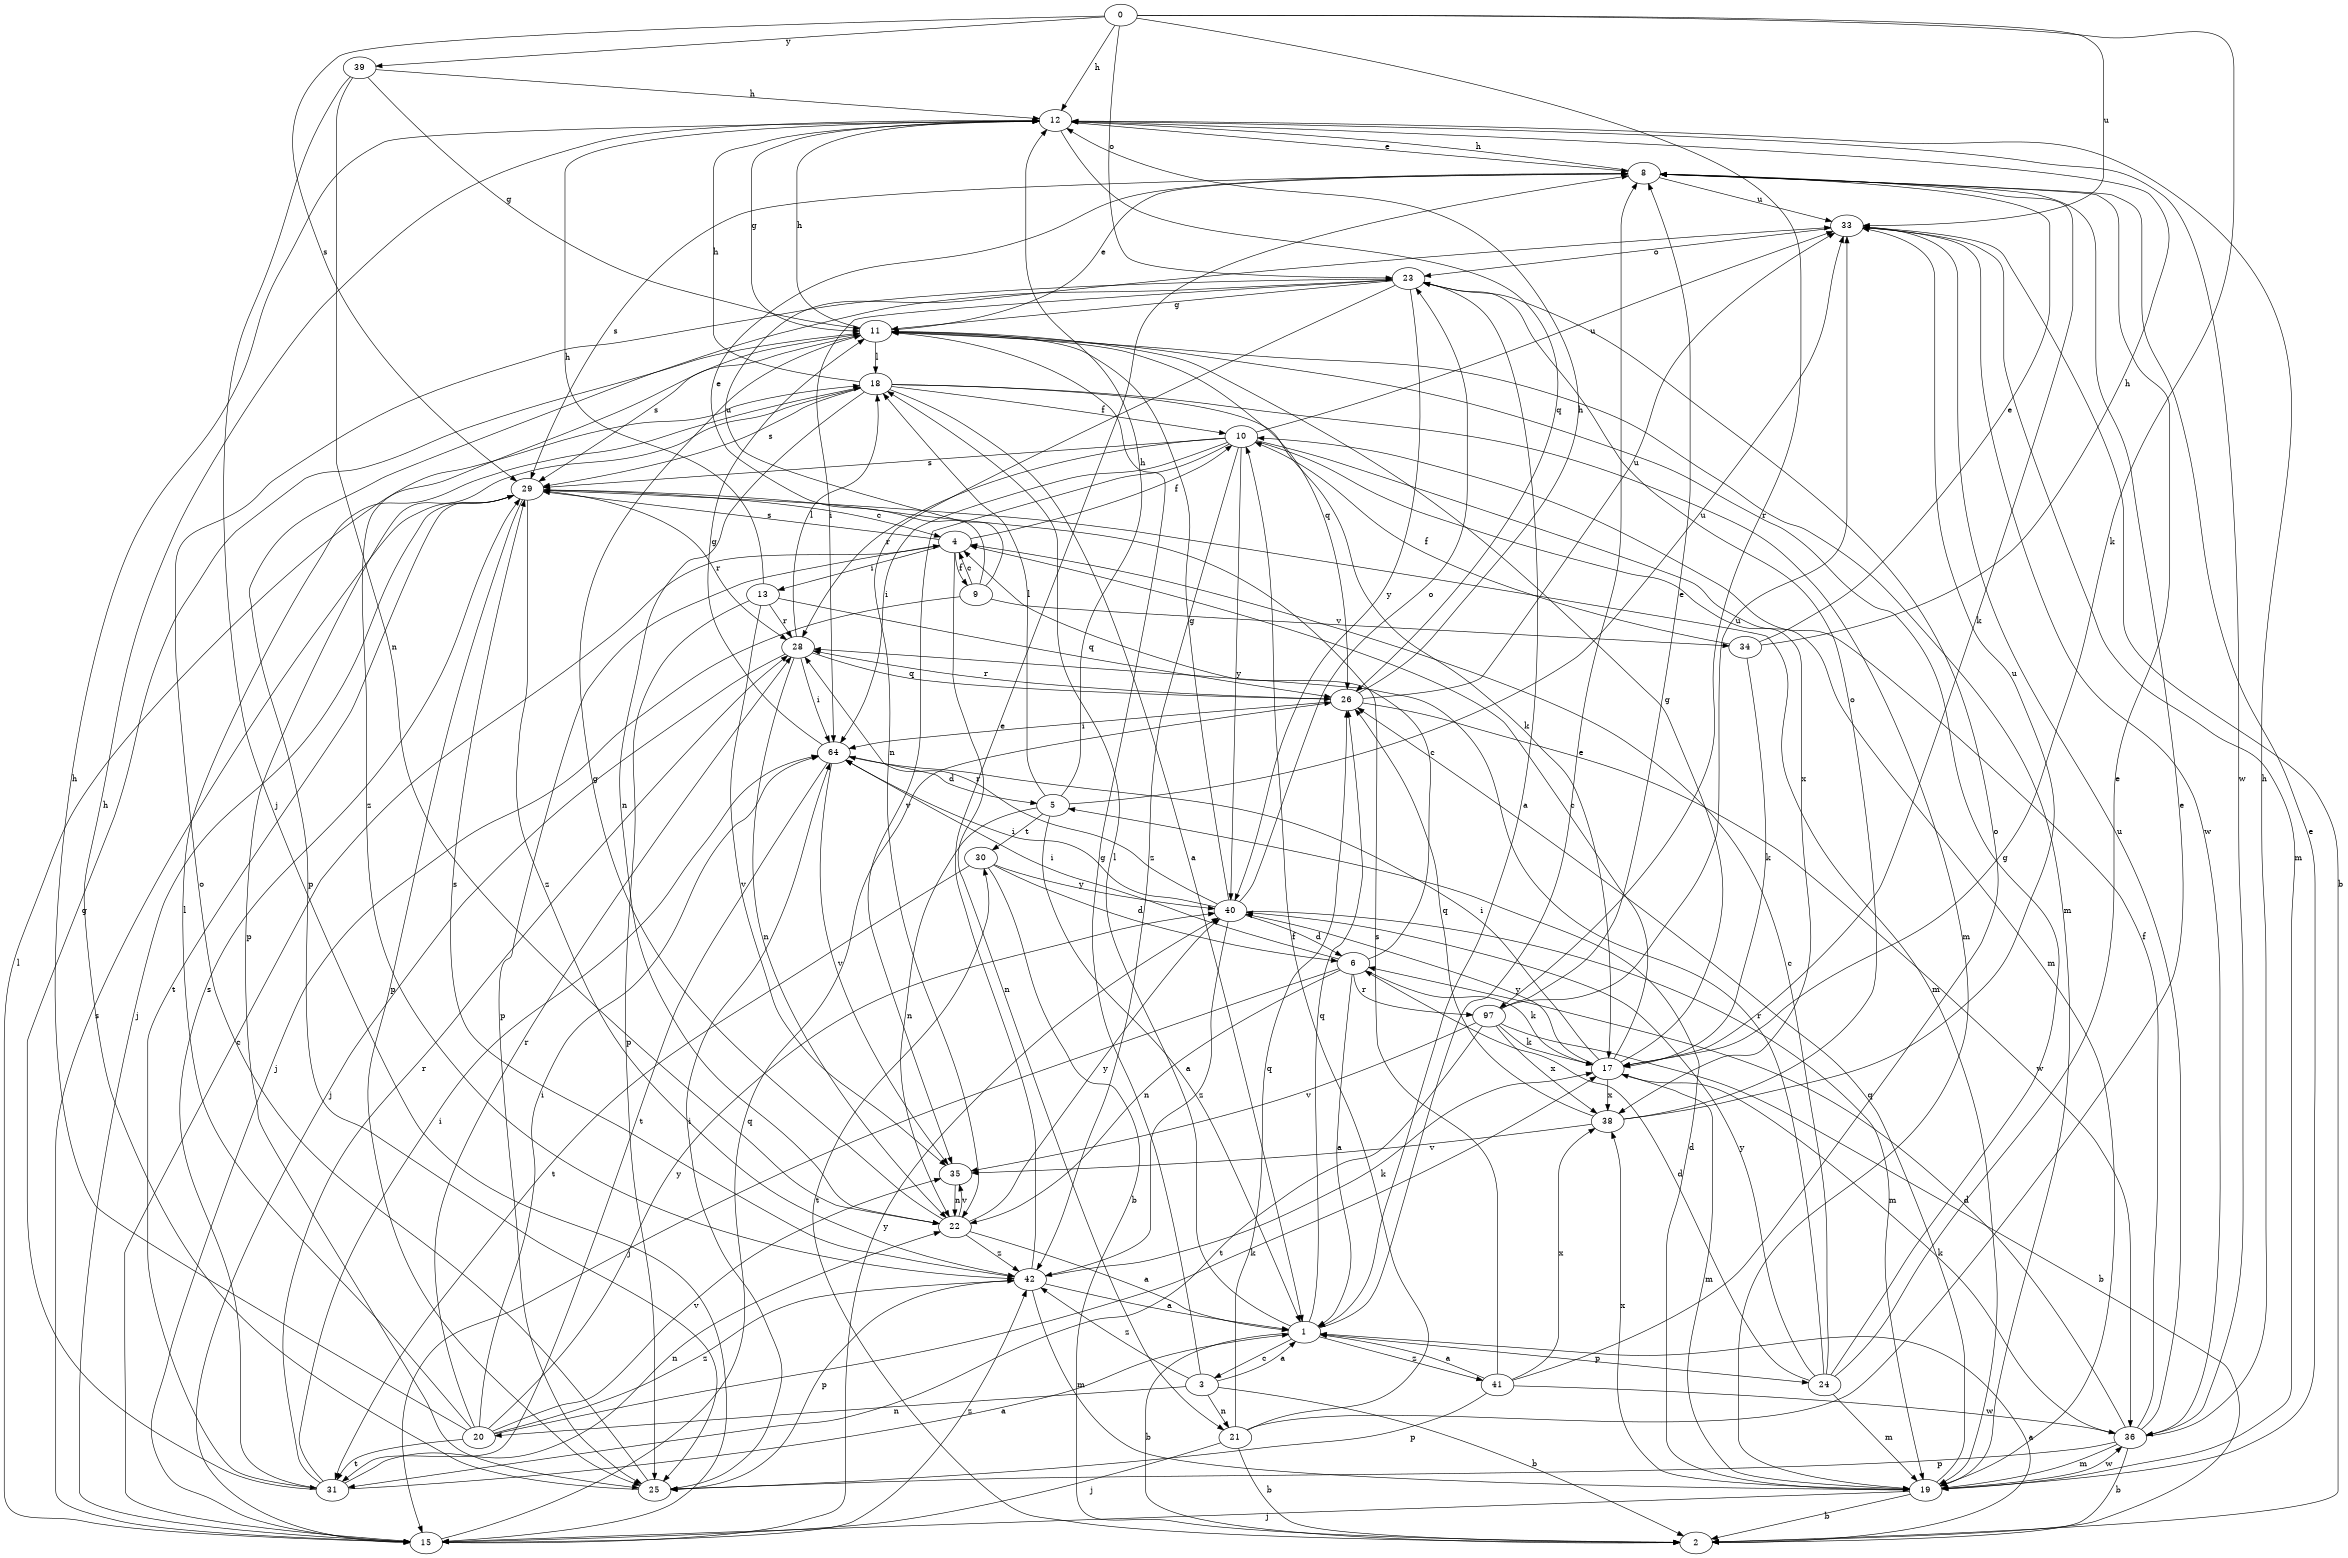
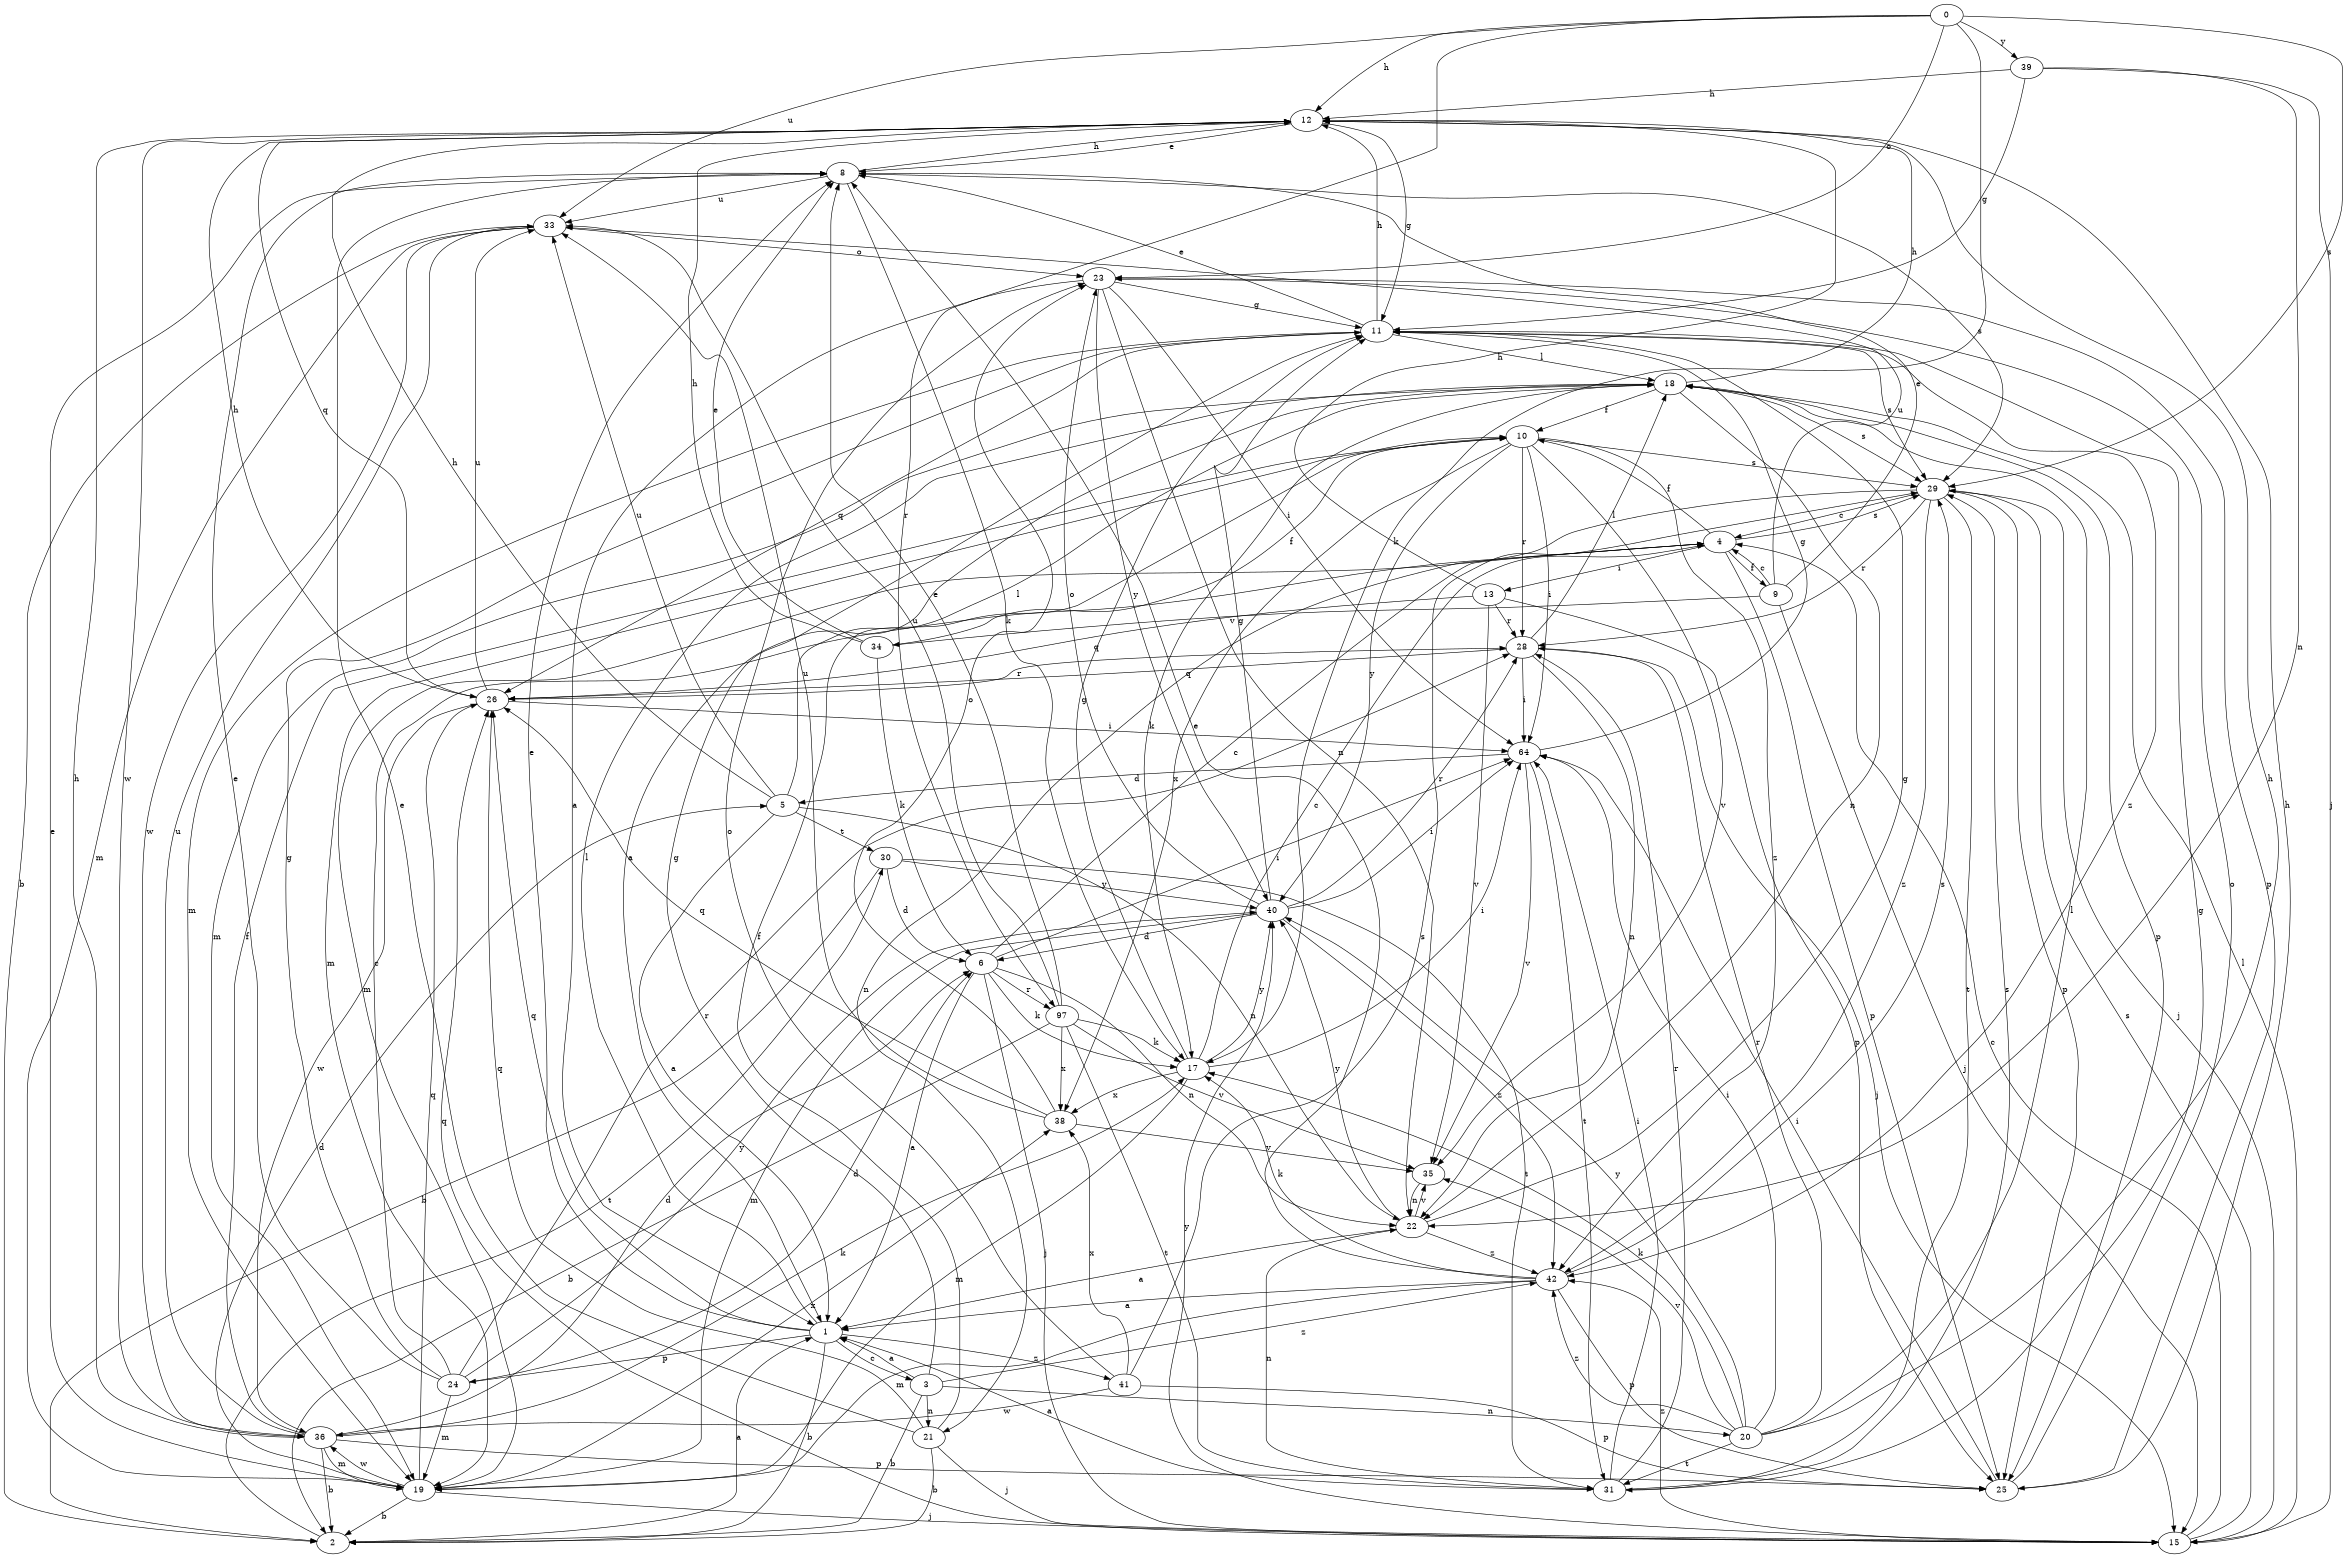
(1529, 344) -> none
(1763, 884) -> (899, 813)
(1407, 1351) -> none
